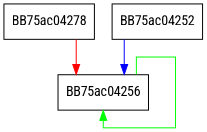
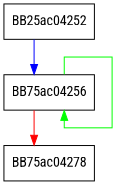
(157, 22) -> (49, 22)
(76, 52) -> (34, 123)
